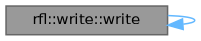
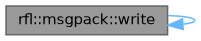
(87, 20) -> (87, 20)
